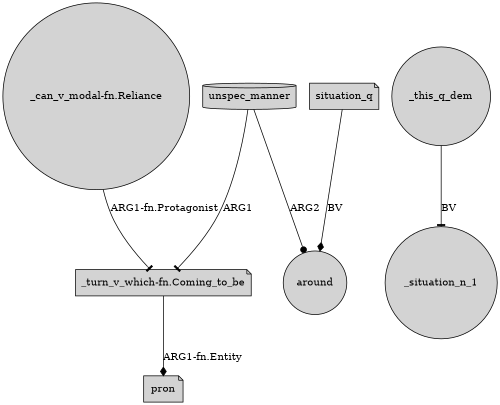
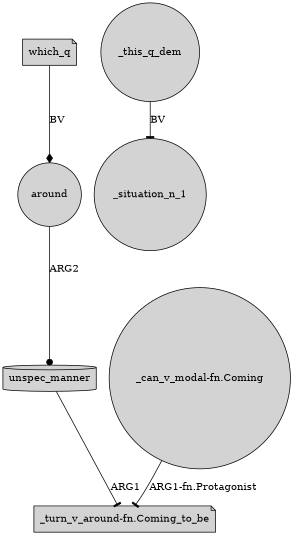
(96, 96) -> (200, 378)
(344, 96) -> (50, 52)
(278, 178) -> (50, 293)
(163, 283) -> (125, 519)
(163, 389) -> none
